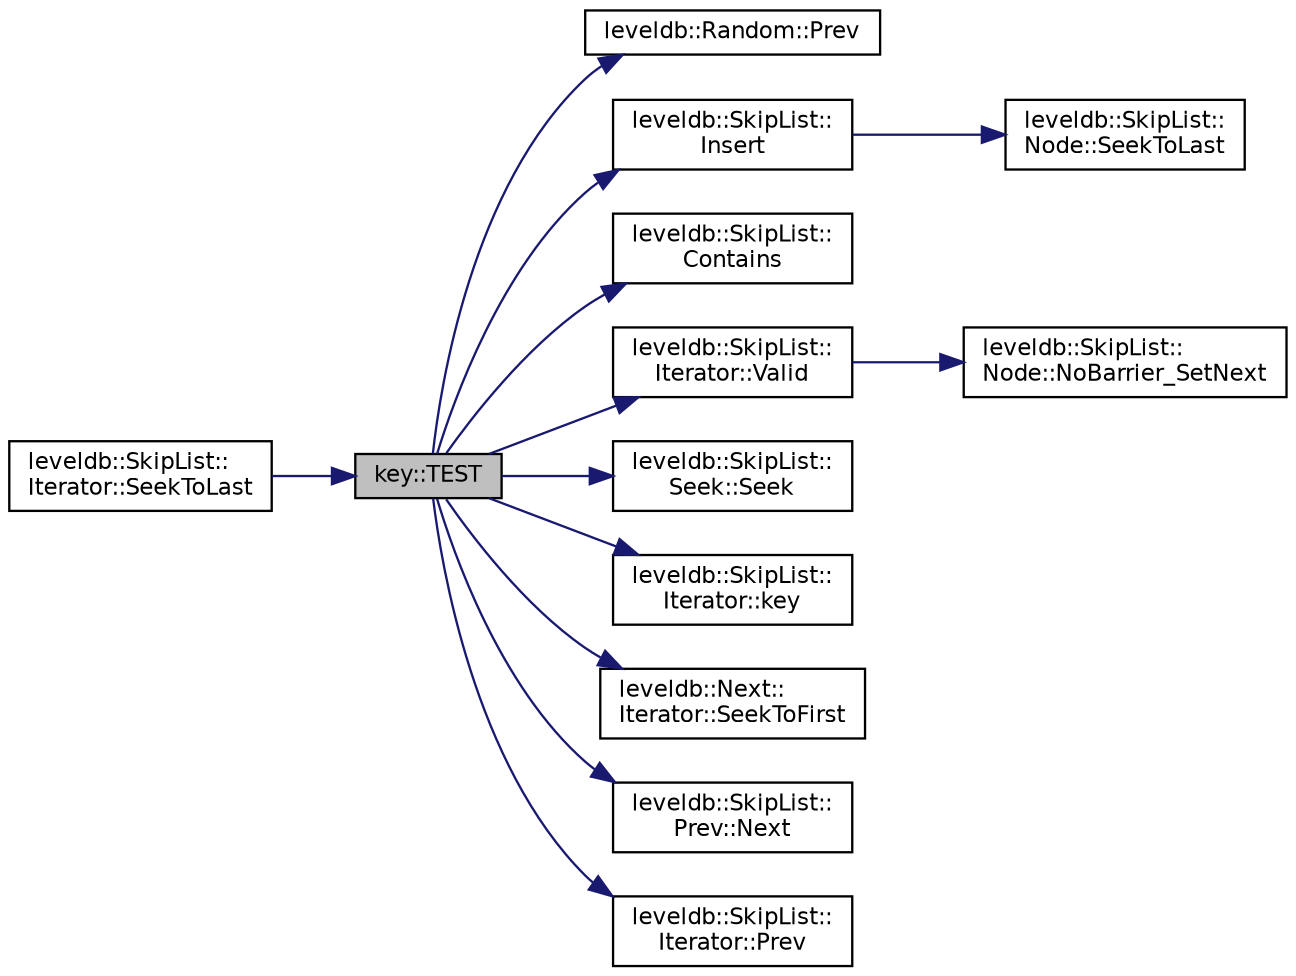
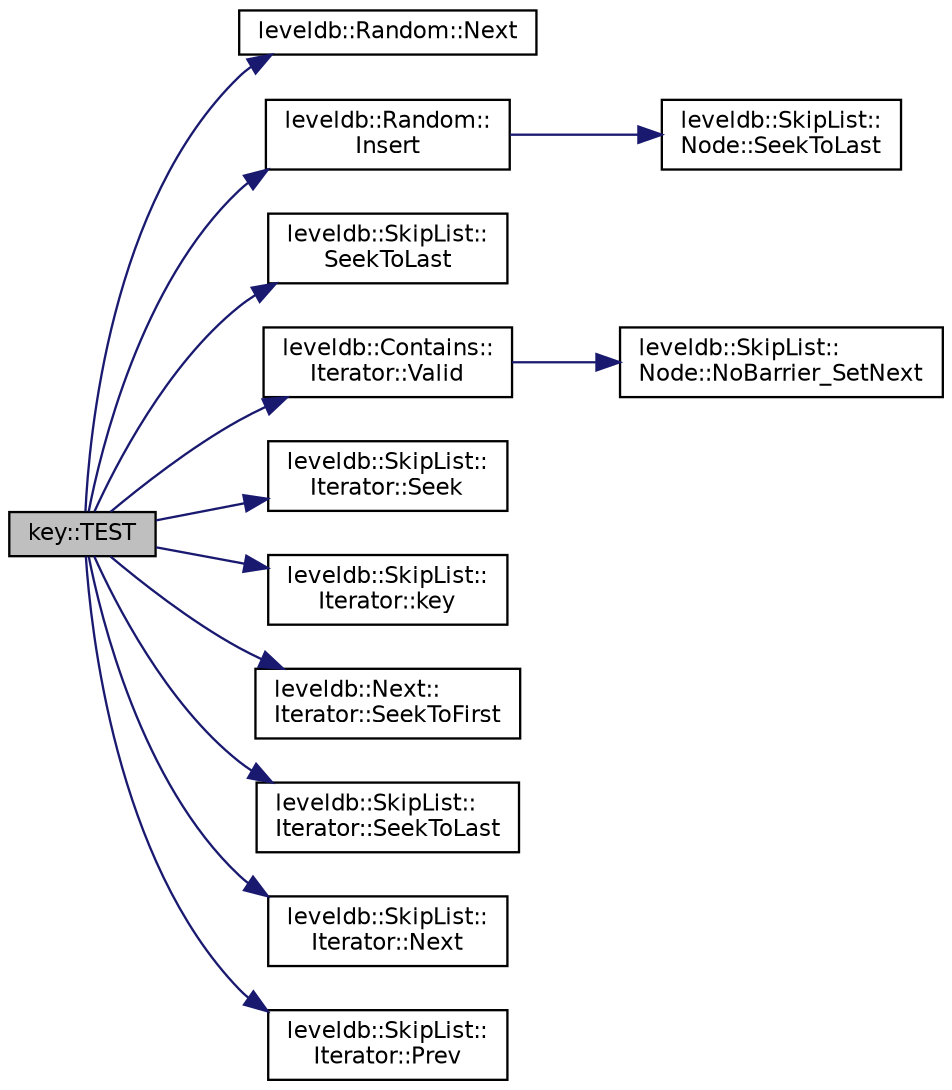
(733, 33) -> (388, 33)
(733, 135) -> (388, 135)
(733, 248) -> (388, 248)
(733, 362) -> (388, 362)
(302, 476) -> (160, 674)
(733, 476) -> (388, 476)
(733, 817) -> (388, 931)
